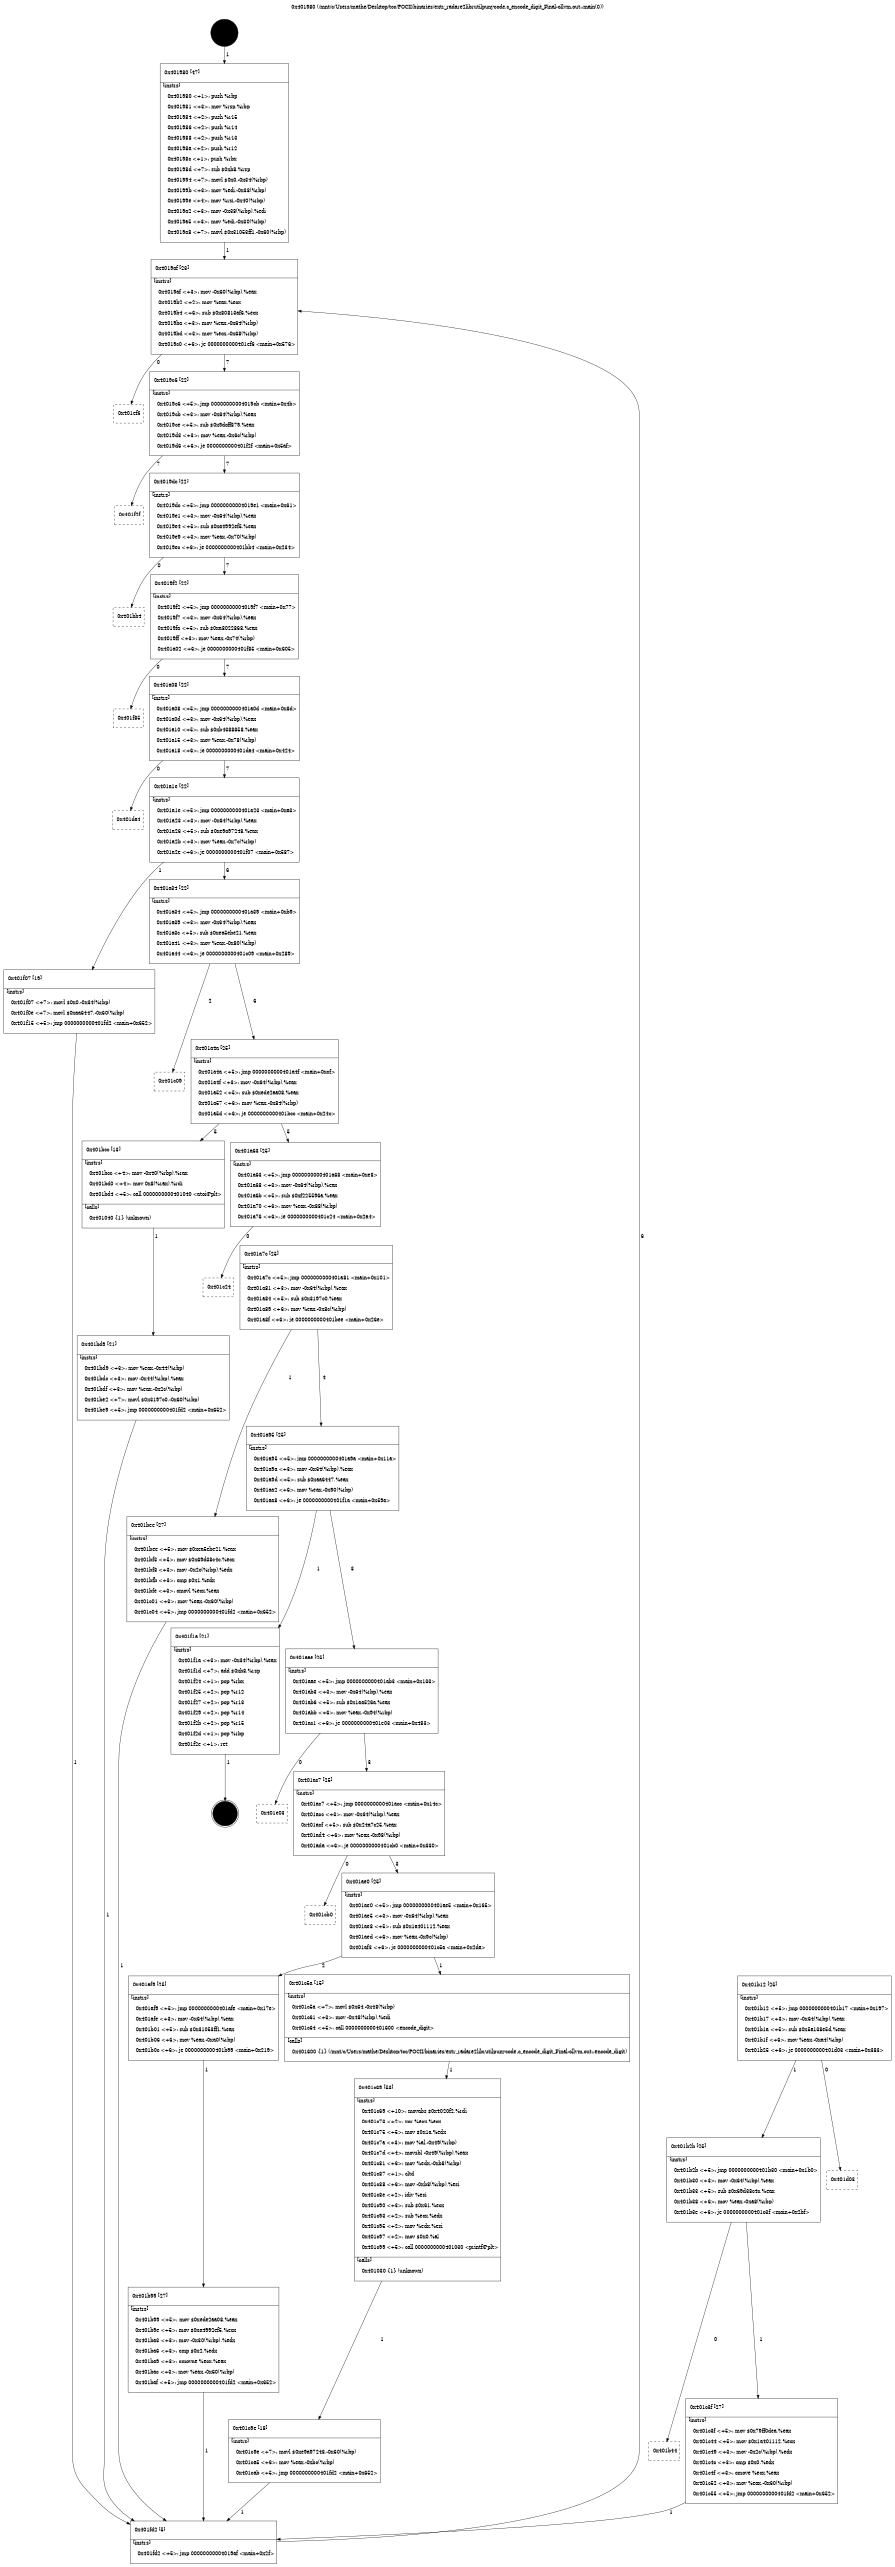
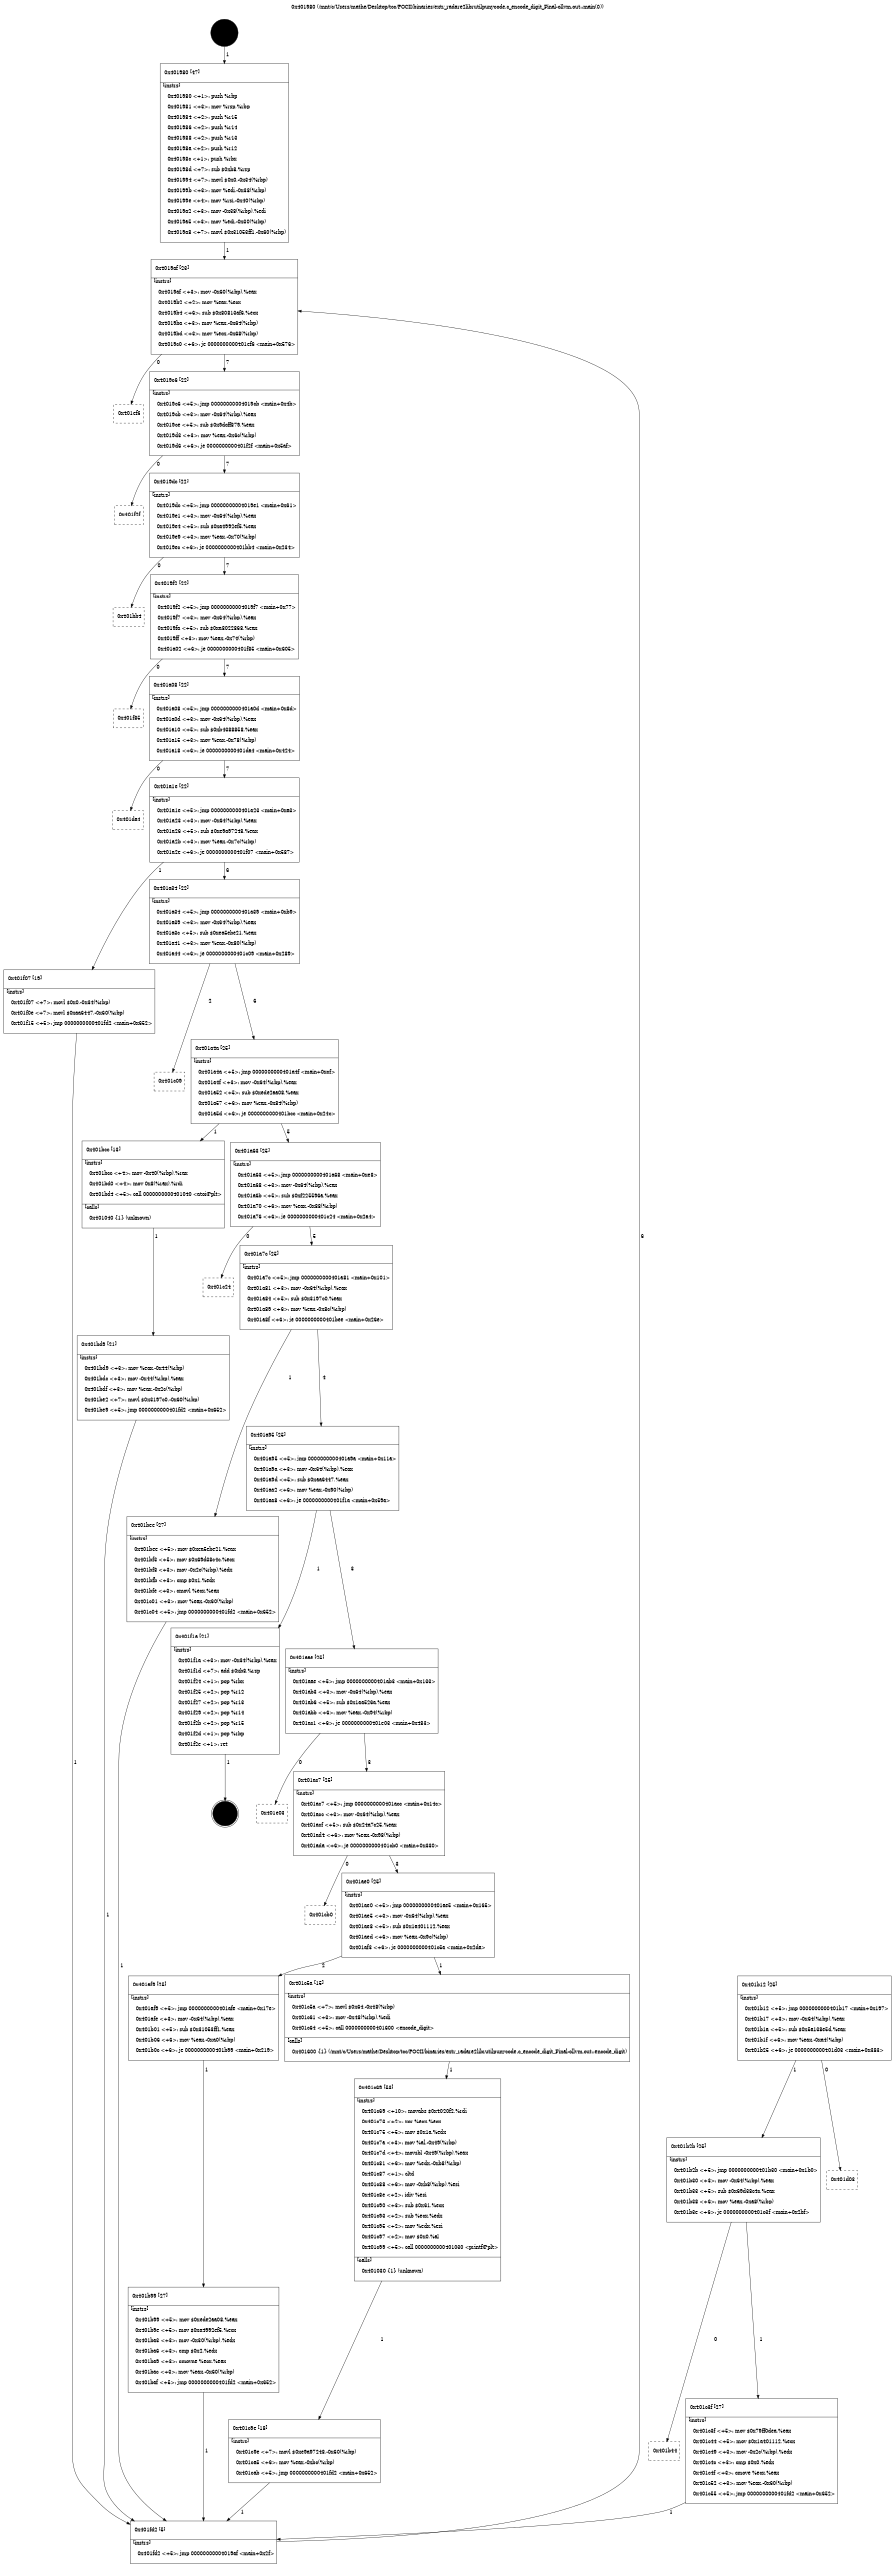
(158, 464) -> (158, 464)
(215, 1132) -> (215, 1132)
none -> (311, 1234)
